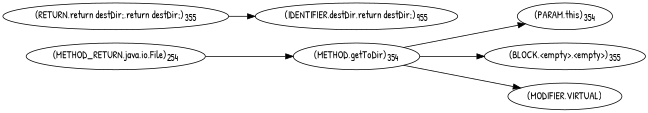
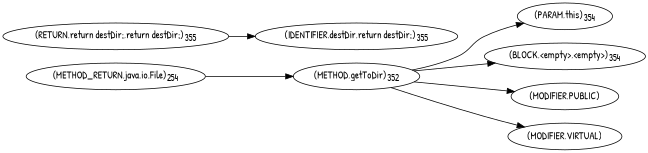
(422, 15) -> (422, 35)
(393, 55) -> (393, 75)
(615, 55) -> (615, 55)
none -> (565, 96)
